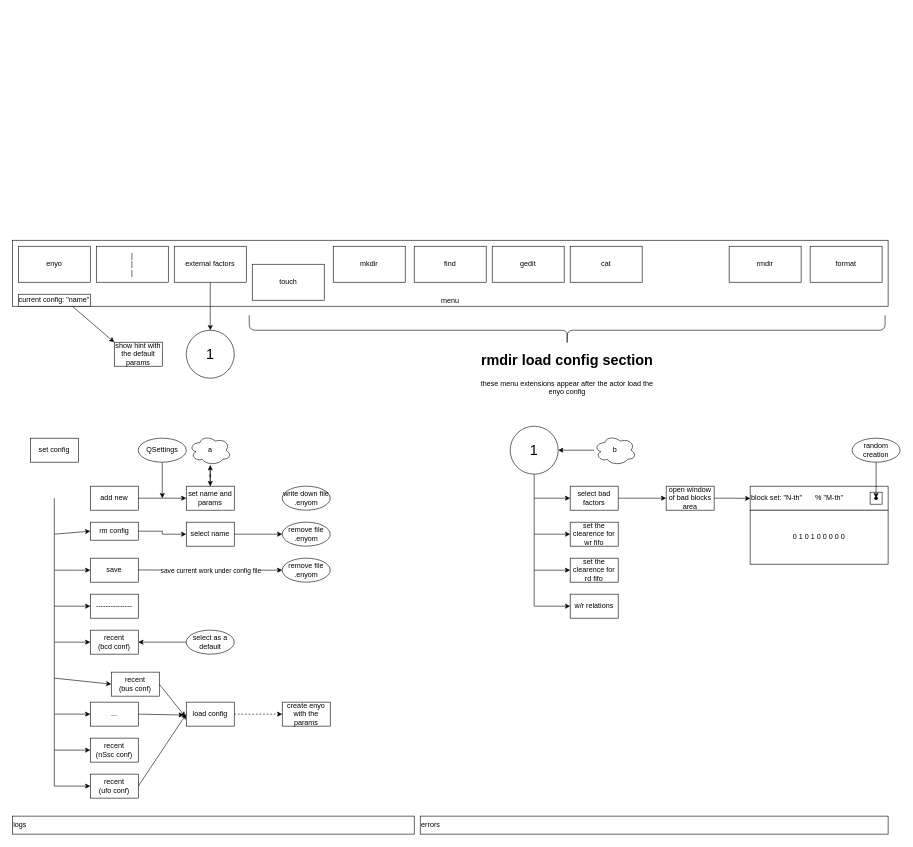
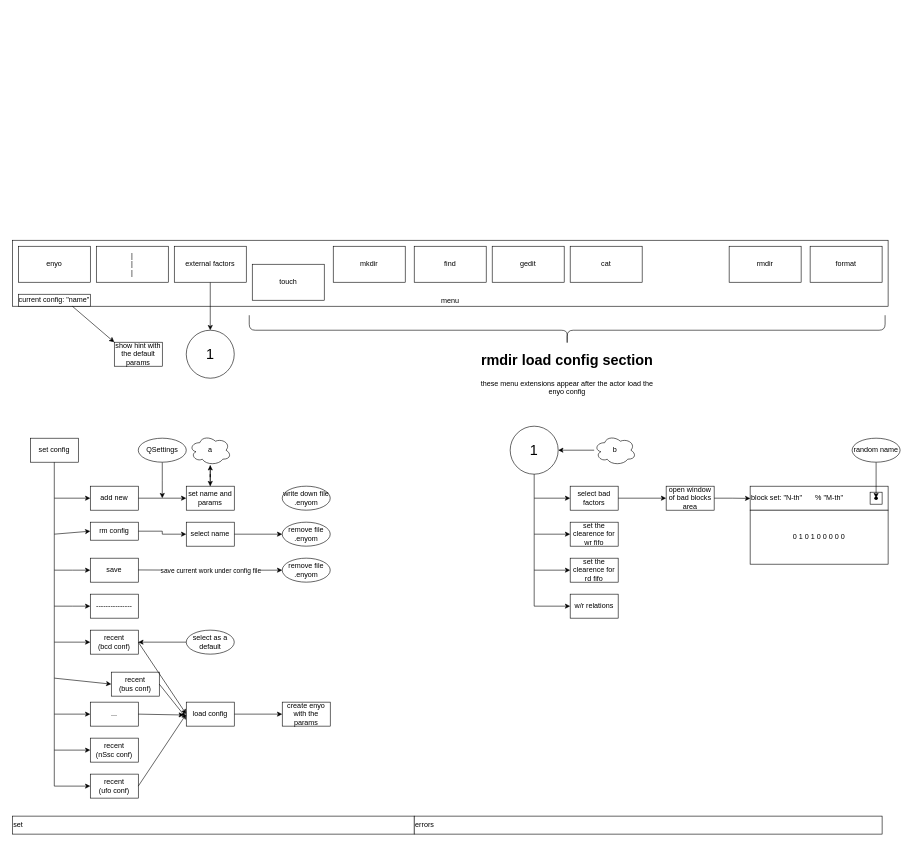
(876, 450) -> (876, 450)
none -> (54, 497)
none -> (161, 677)
(256, 714) -> (256, 714)
(21, 825) -> (20, 825)
(654, 825) -> (648, 825)
